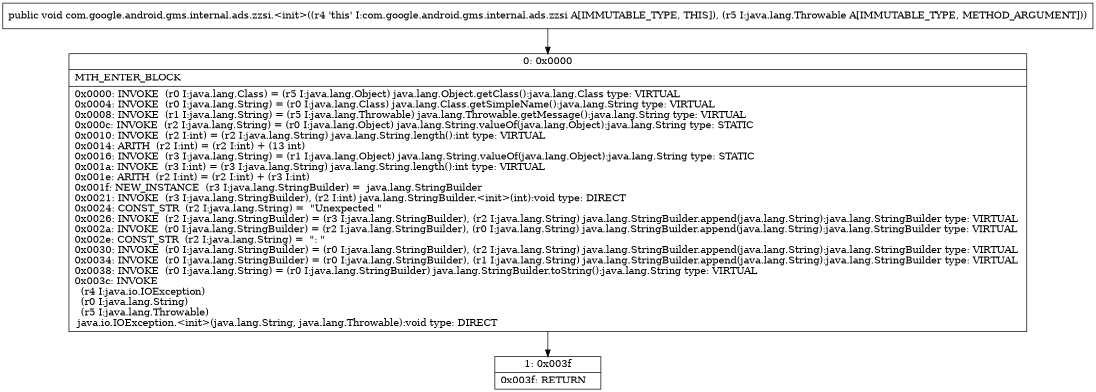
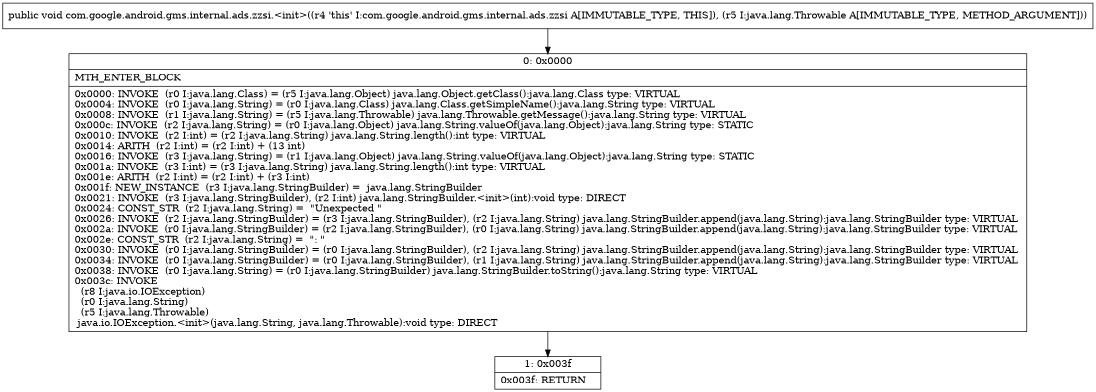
(140, 292) -> (140, 292)
